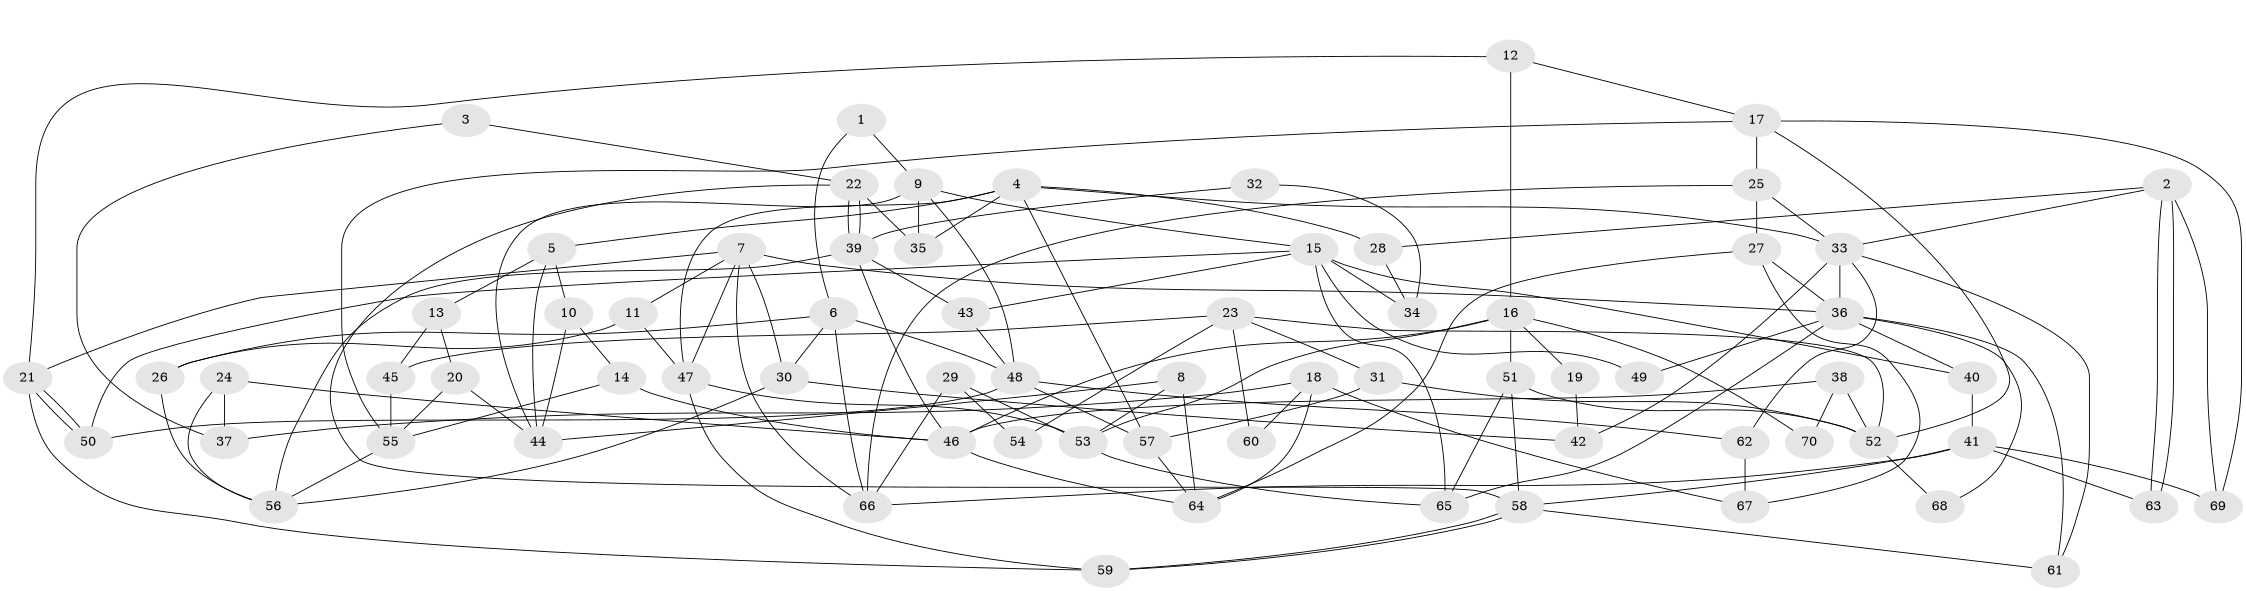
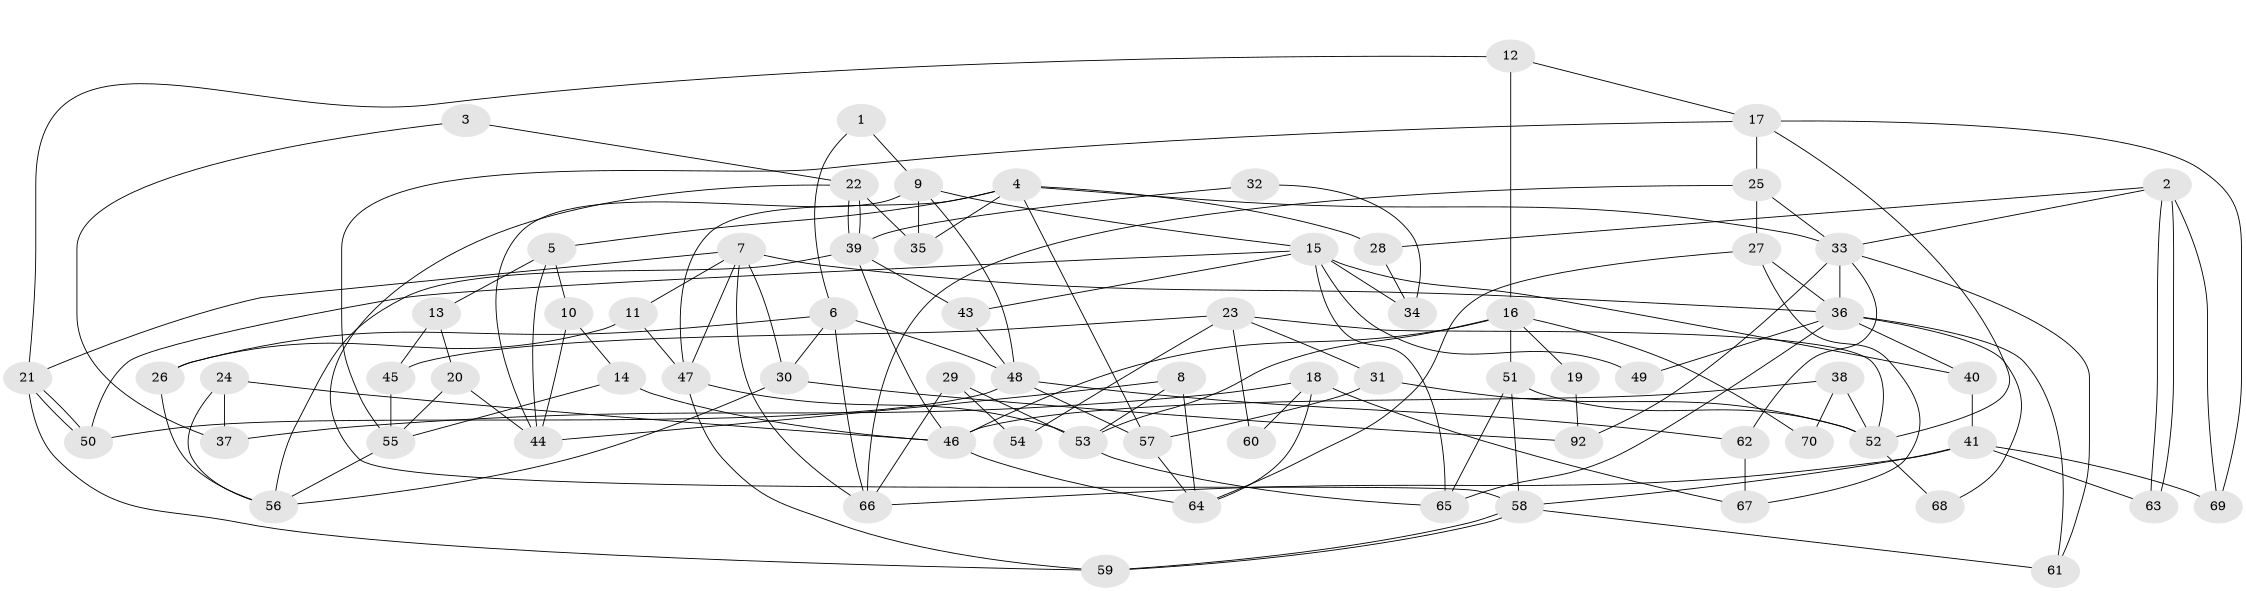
(1579, 442) -> (1579, 442)
